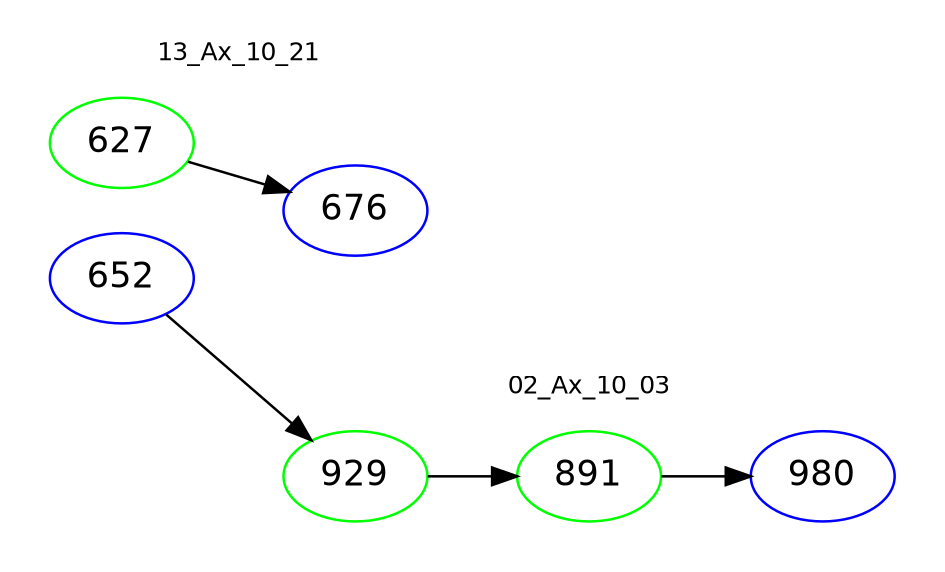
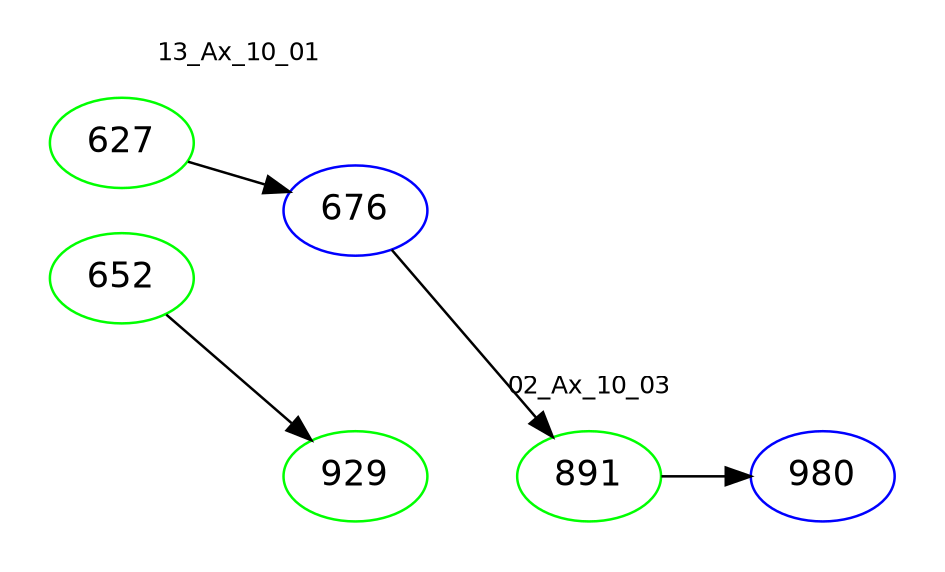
(239, 54) -> (239, 54)
(122, 278) -> (122, 278)
(460, 476) -> (464, 334)
